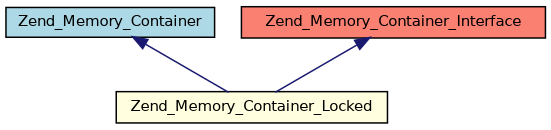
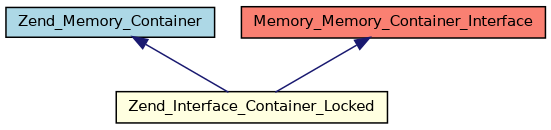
(393, 22) -> (393, 22)
(252, 107) -> (252, 107)
